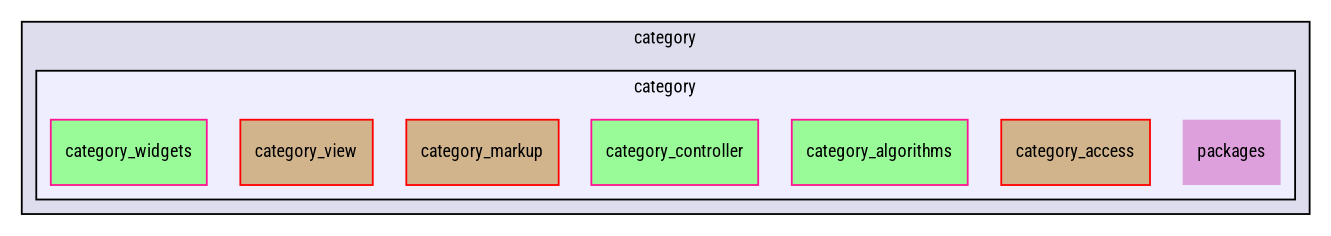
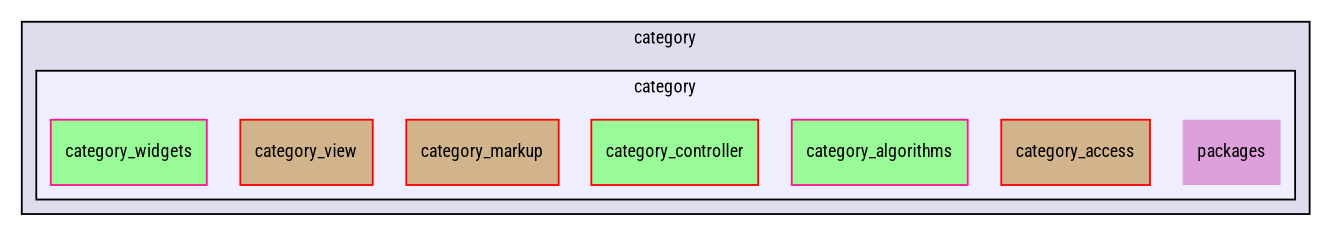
(675, 152) -> (675, 152)
